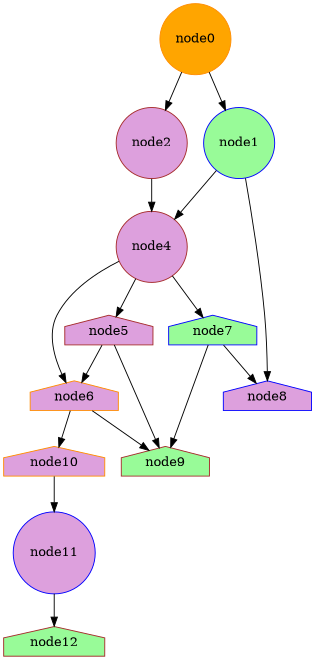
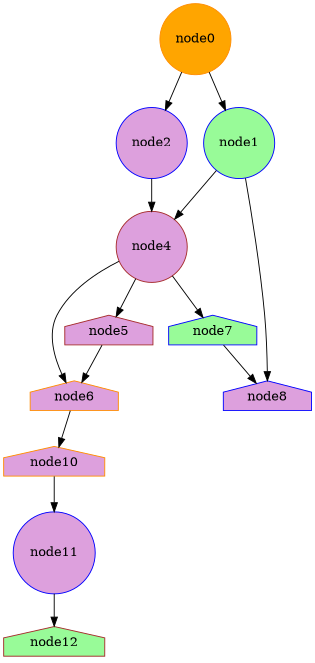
(152, 143) -> (152, 143)
(165, 463) -> none
